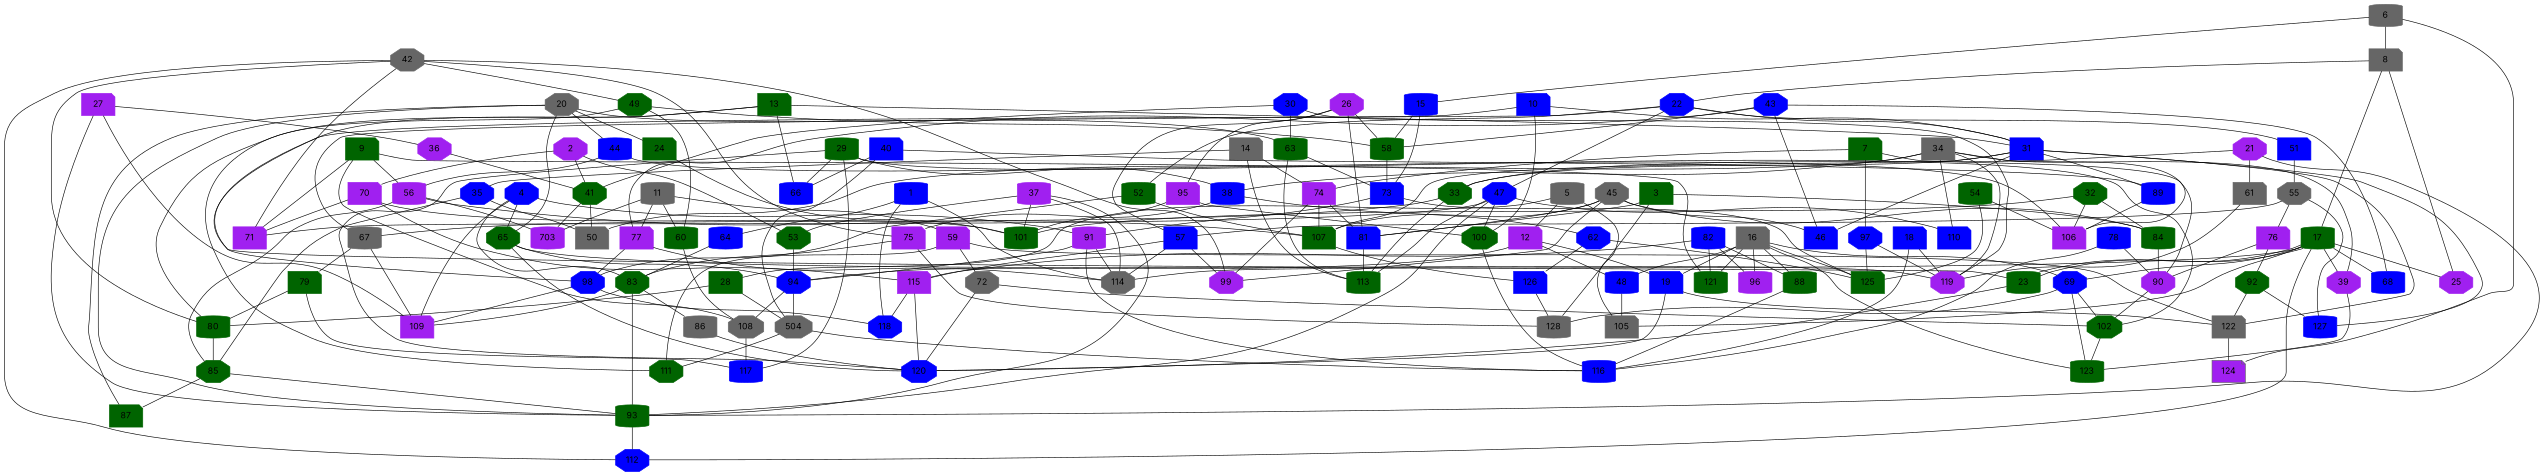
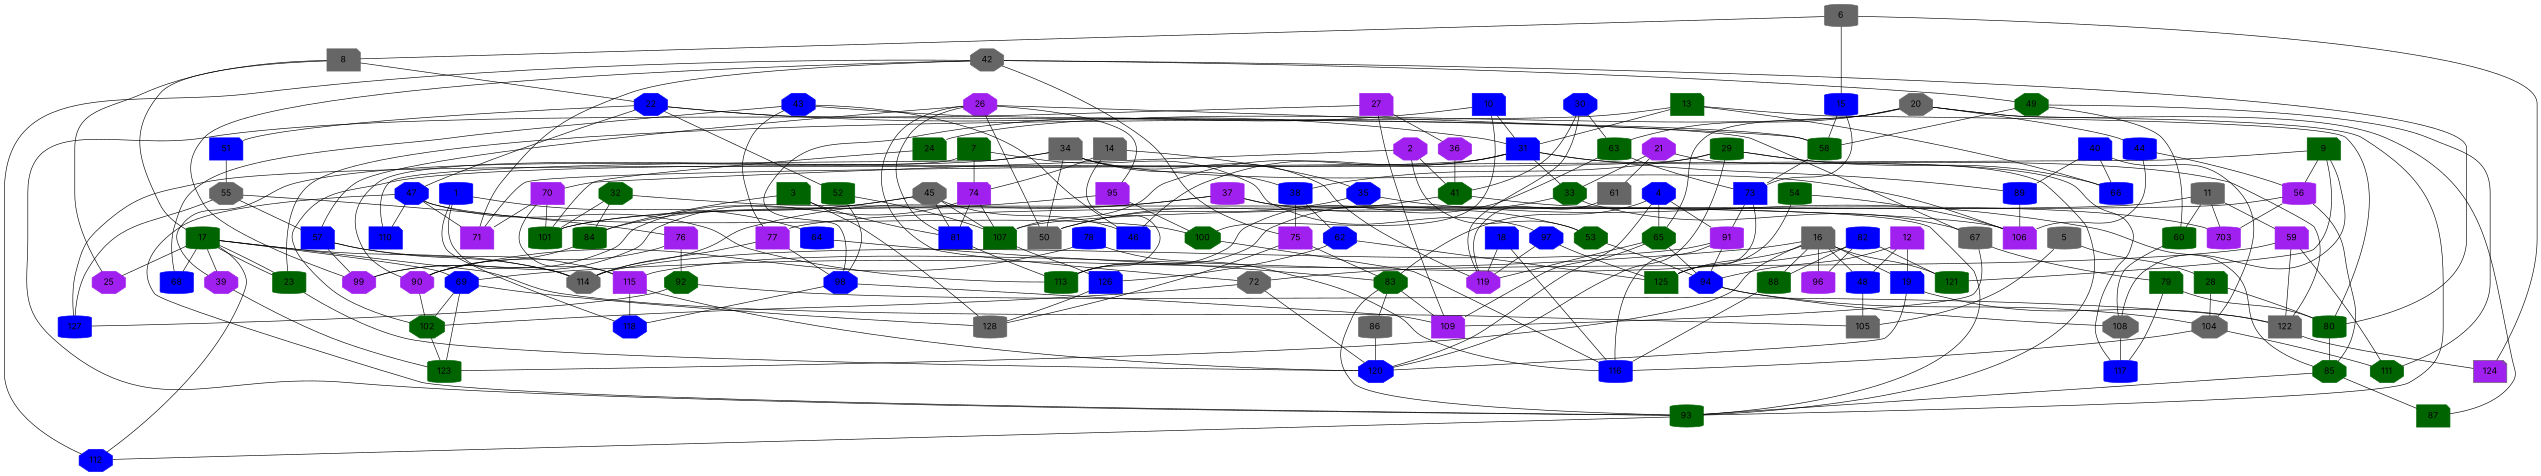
none -> (1014, 174)
(1546, 216) -> none
none -> (917, 239)
(794, 327) -> (2210, 327)
